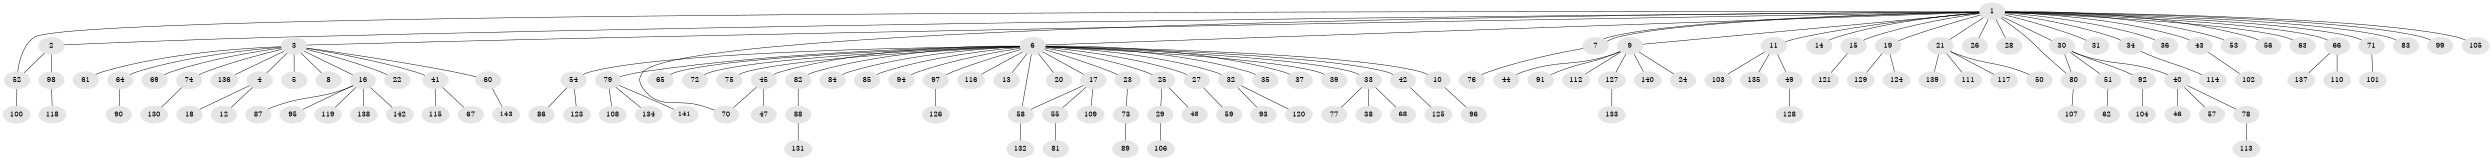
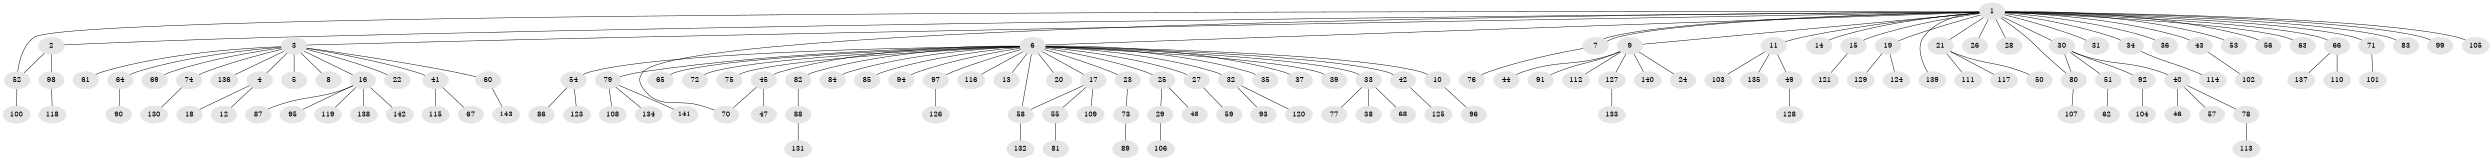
(1936, 63) -> (1939, 24)
